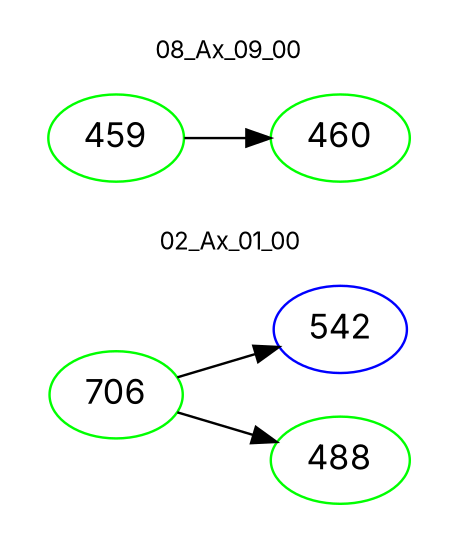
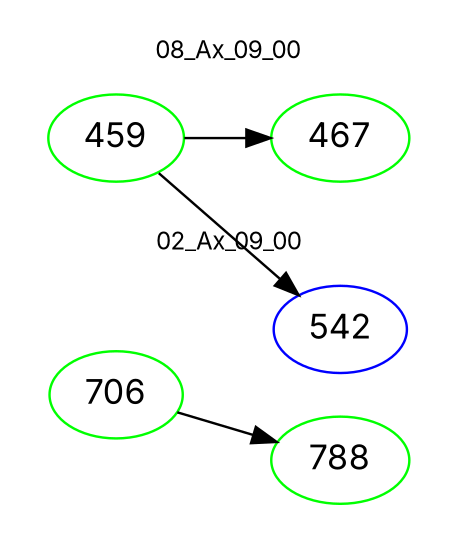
(340, 138) -> (340, 138)
(230, 243) -> (230, 243)
(216, 366) -> (231, 237)
(340, 460) -> (340, 460)
